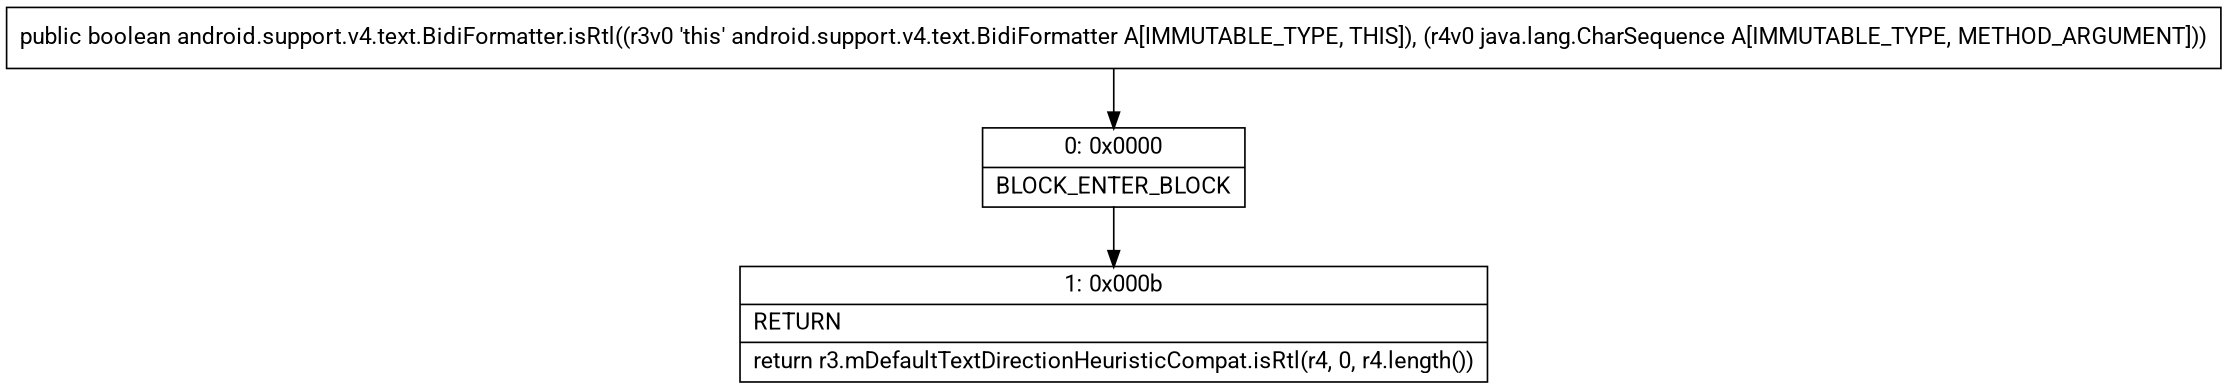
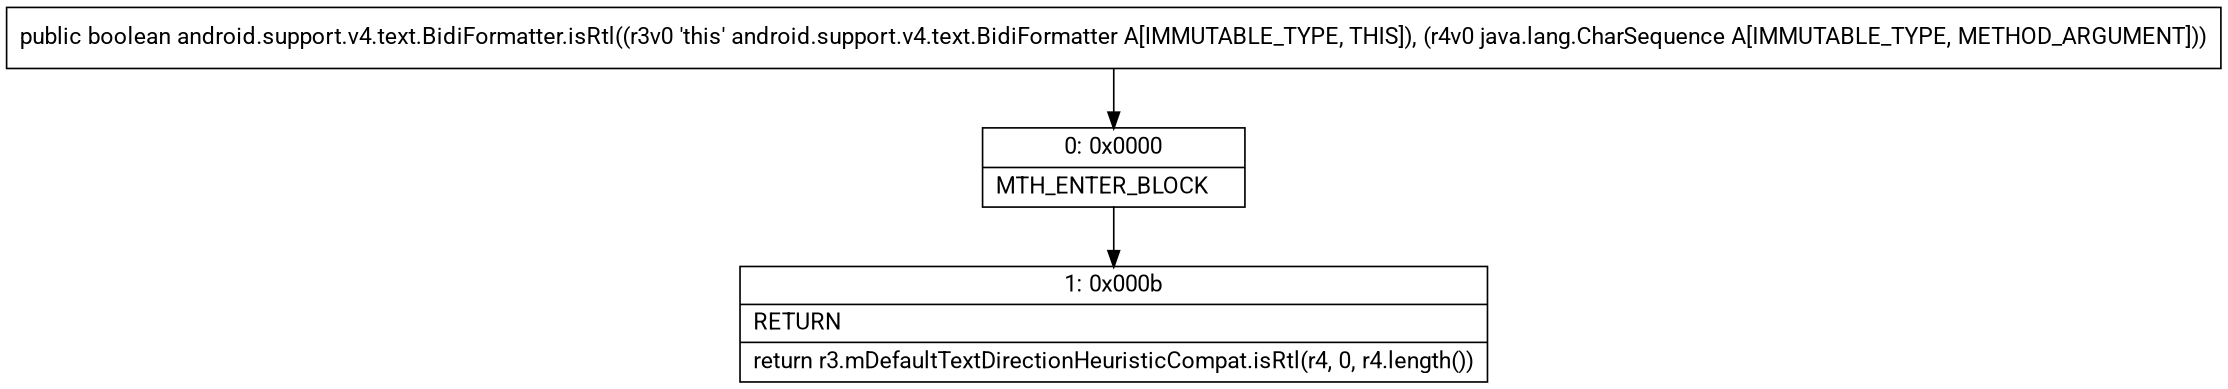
(1114, 186) -> (1103, 186)
